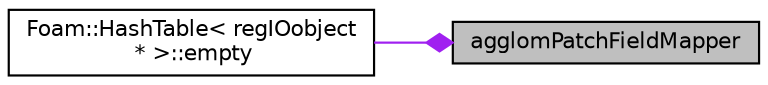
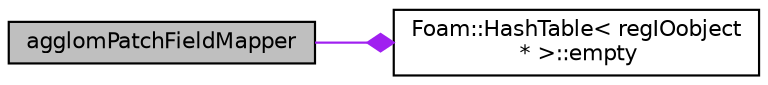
(400, 43) -> (341, 43)
